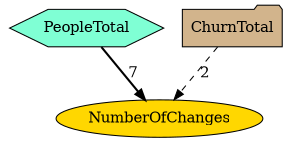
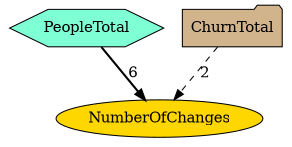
(133, 73) -> (133, 73)
